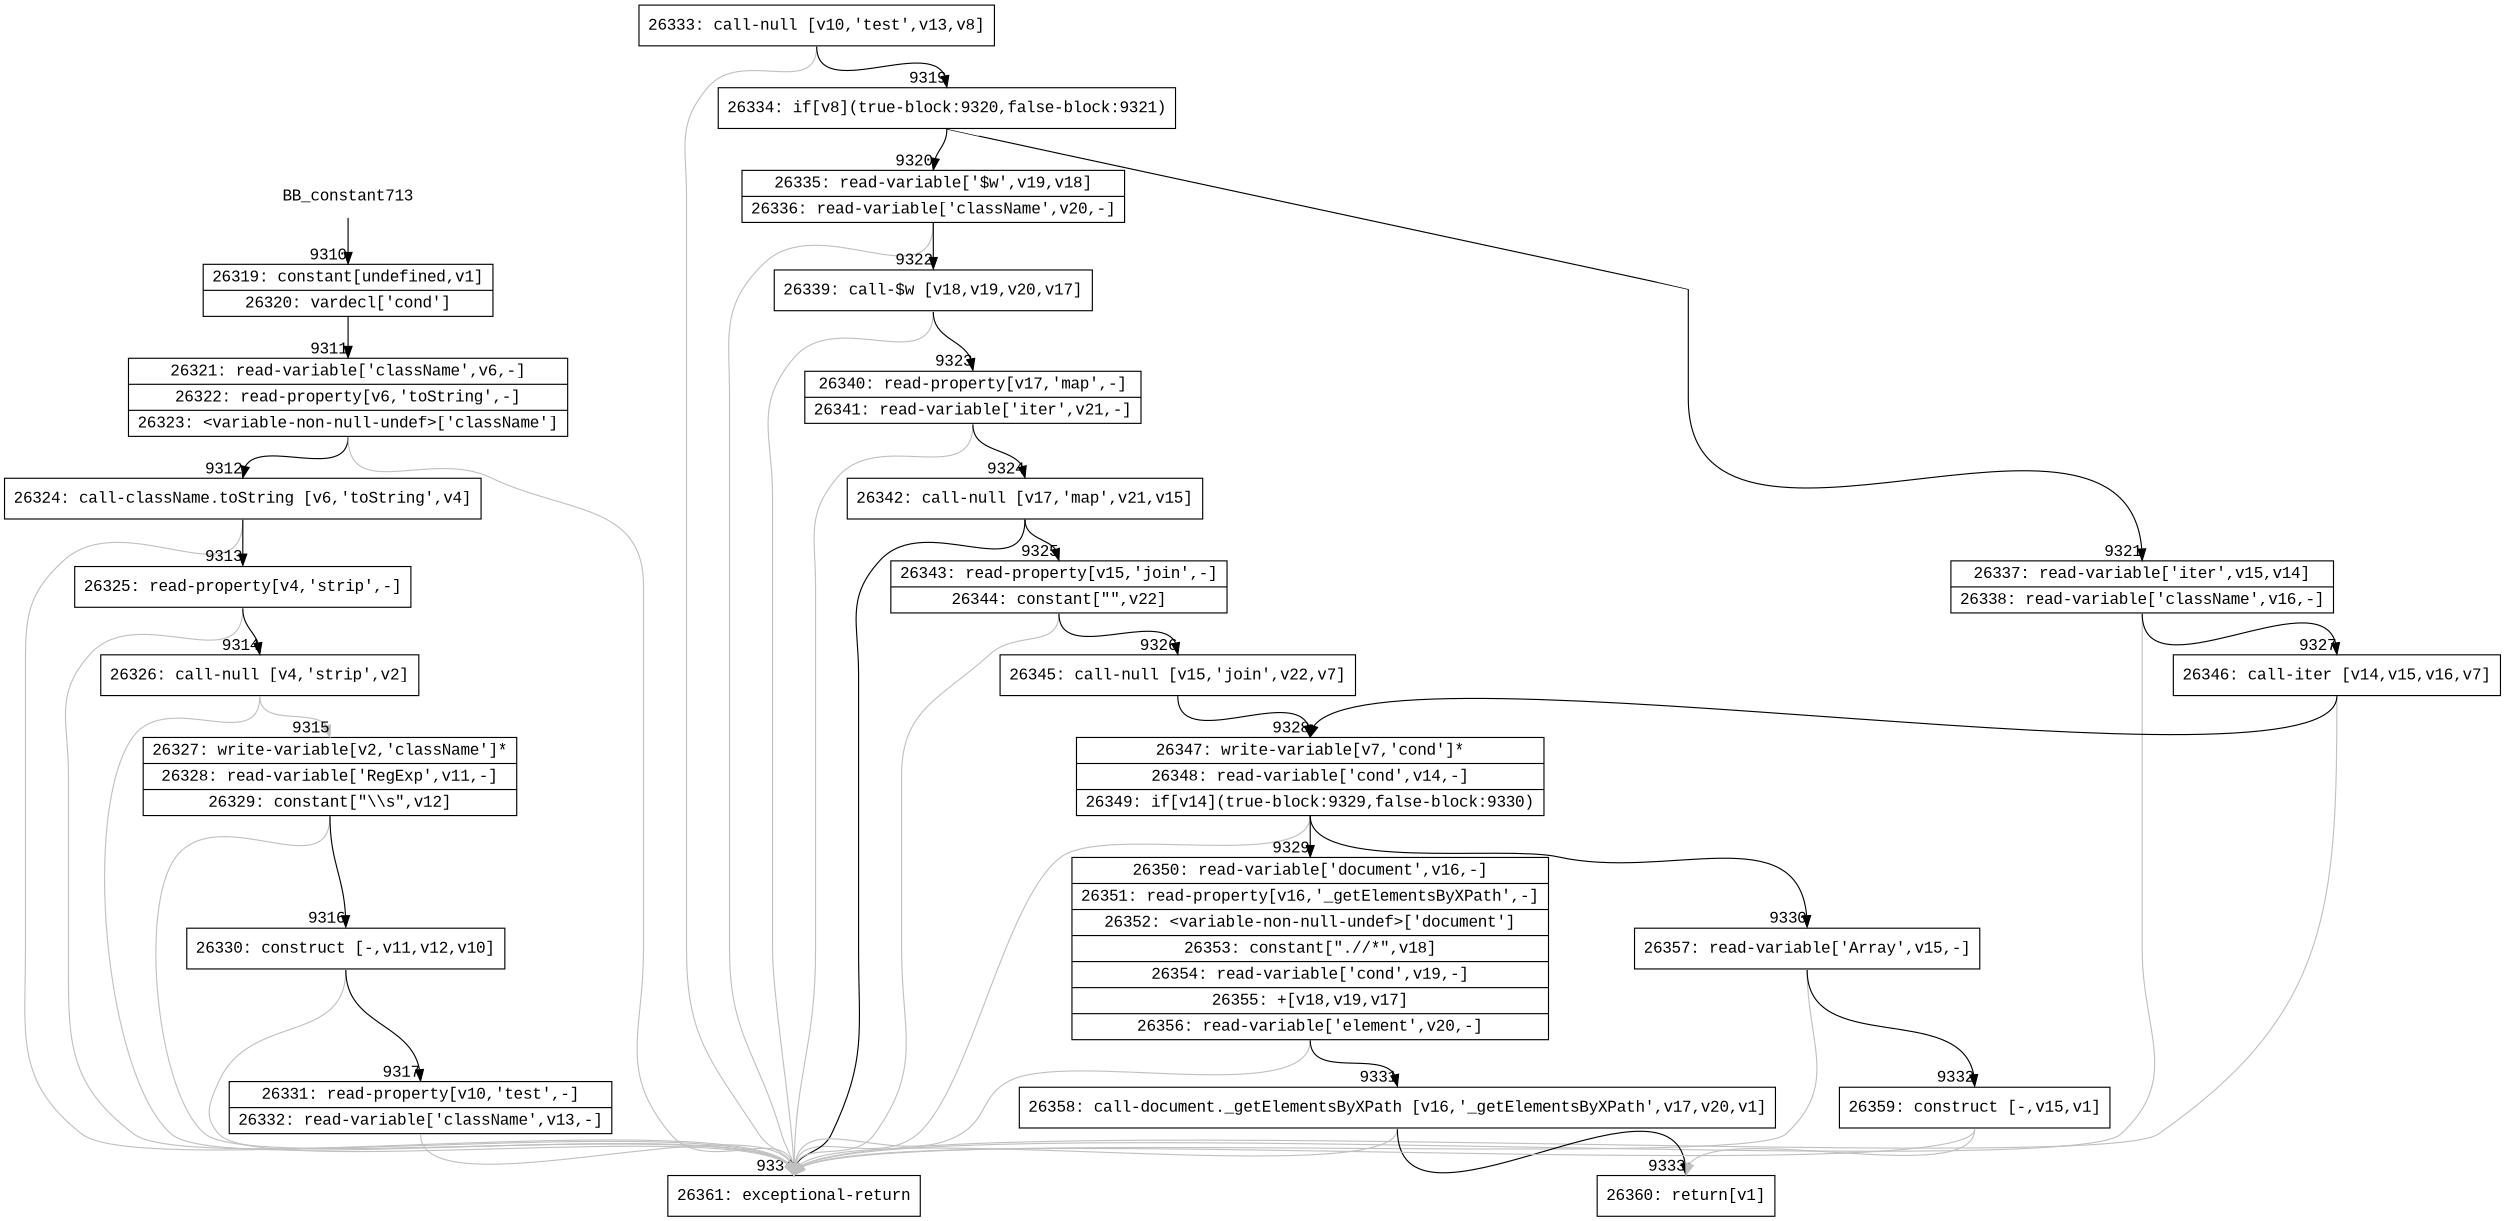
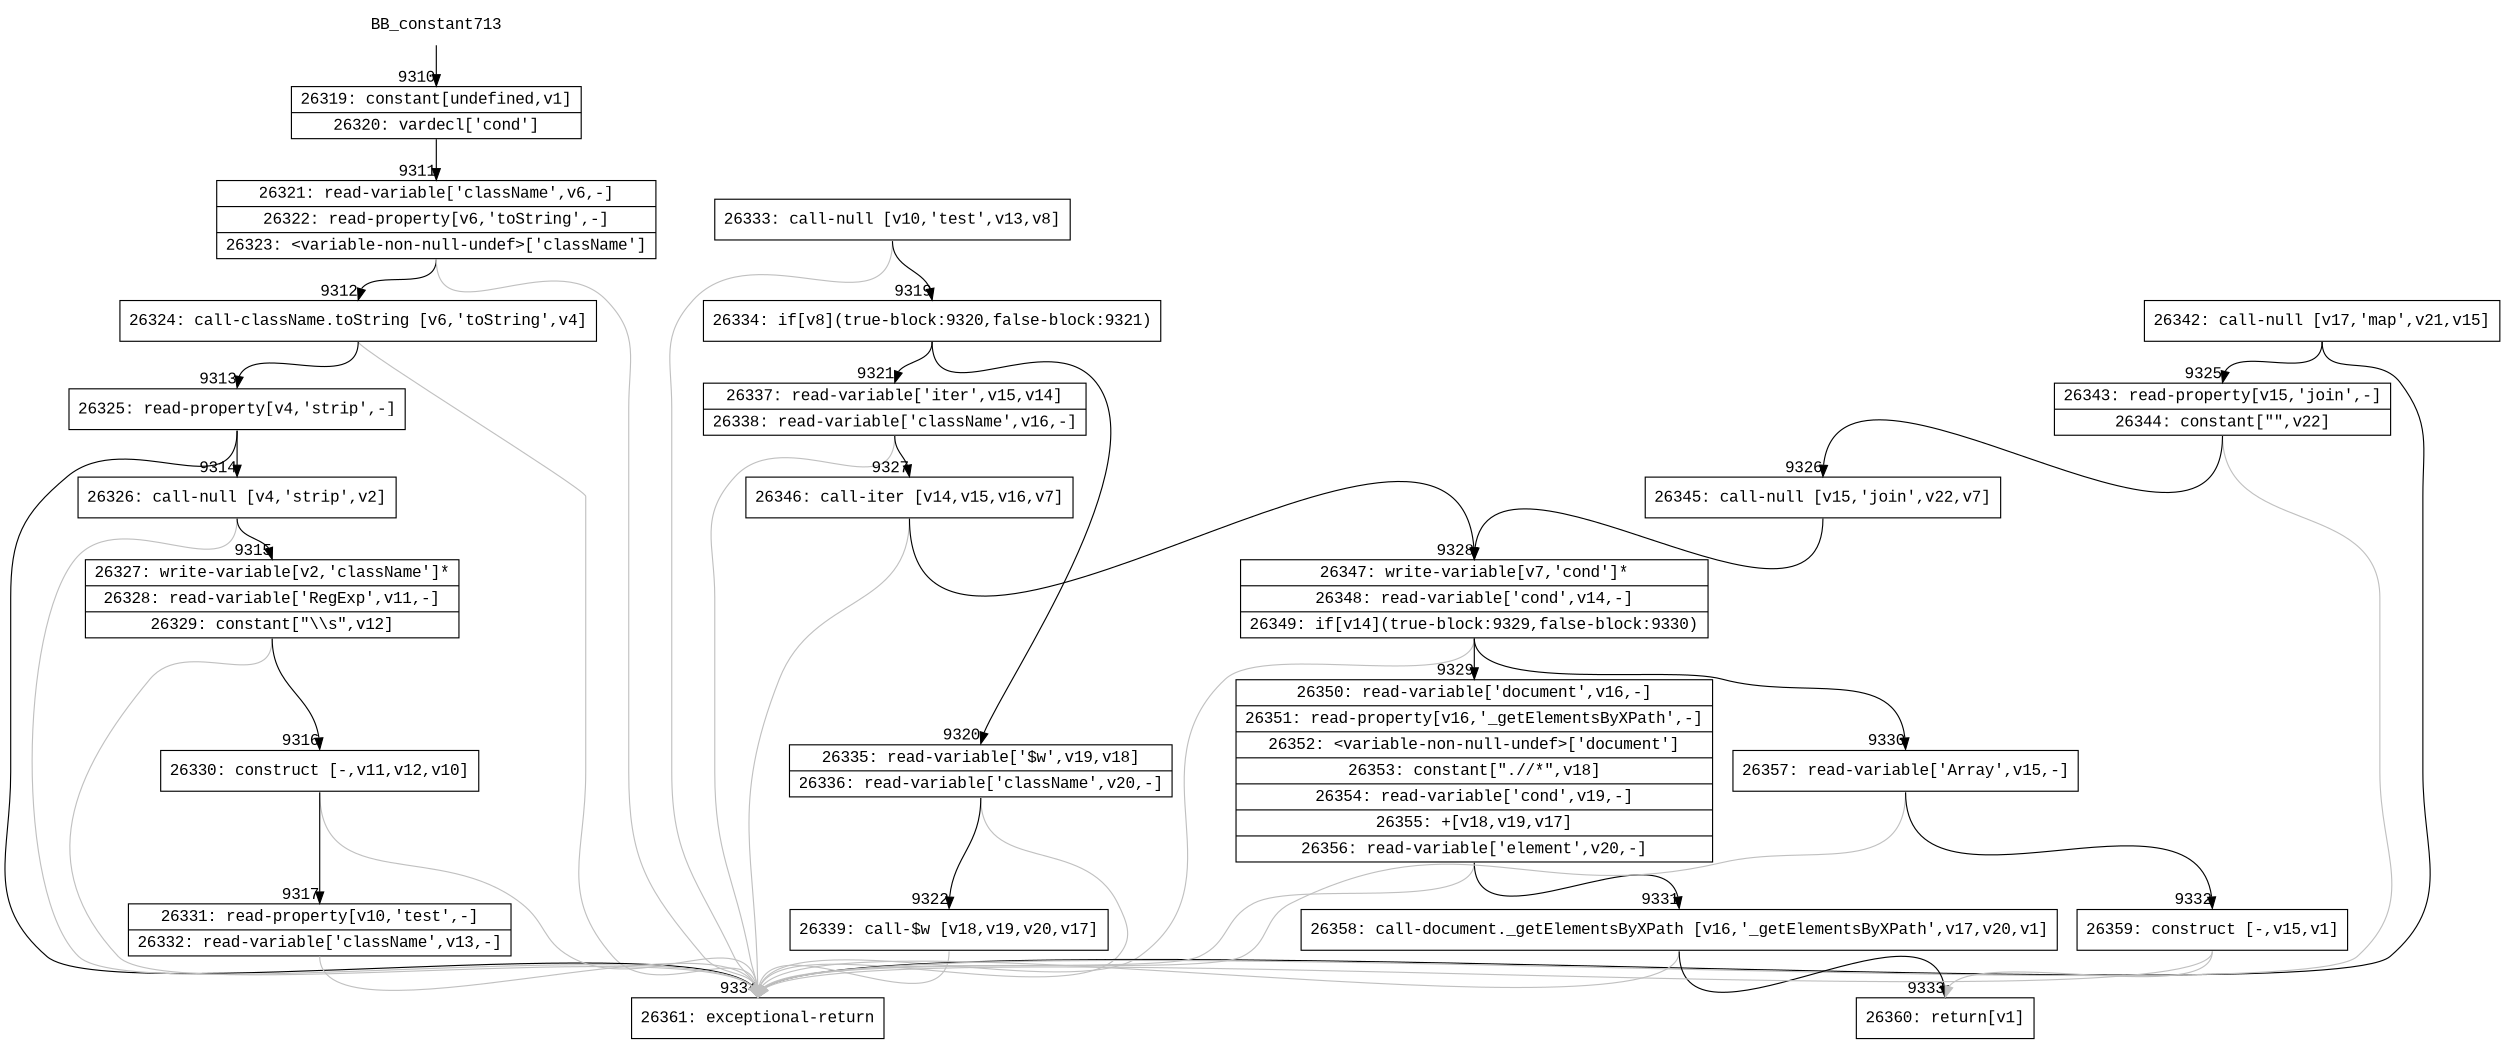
(973, 397) -> none
(289, 716) -> (249, 536)
(124, 1126) -> (49, 957)
